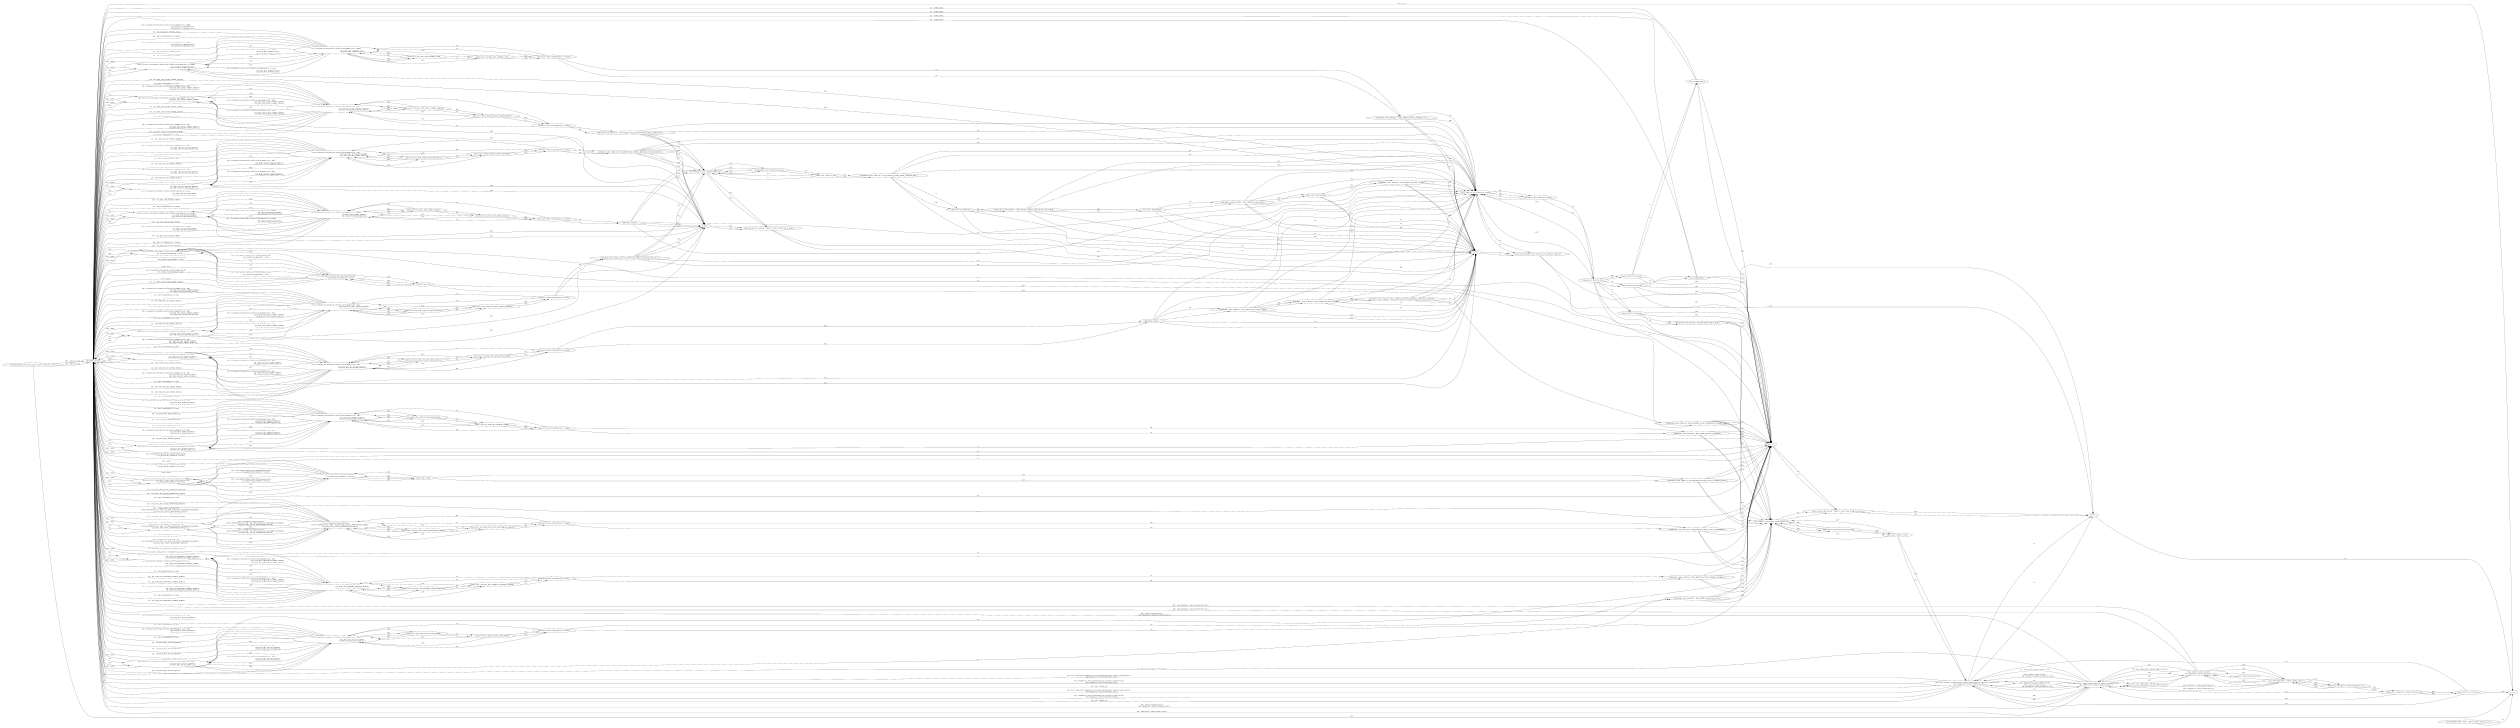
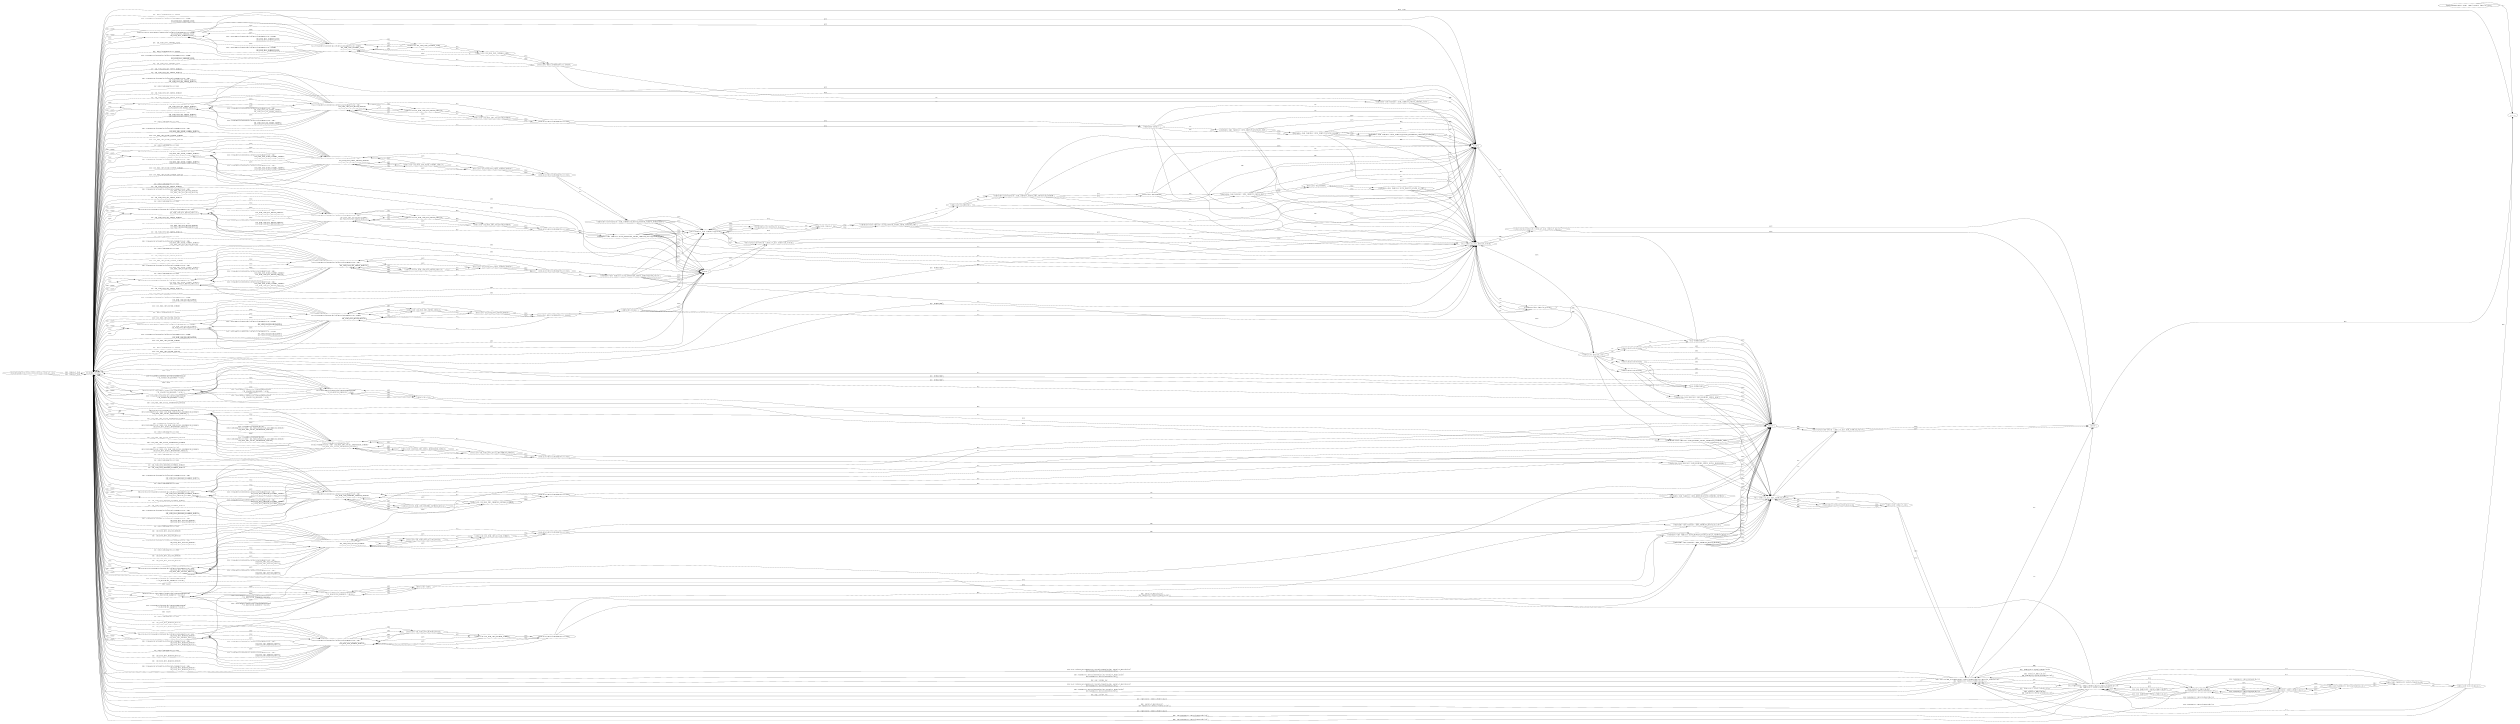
(1125, 717) -> none
